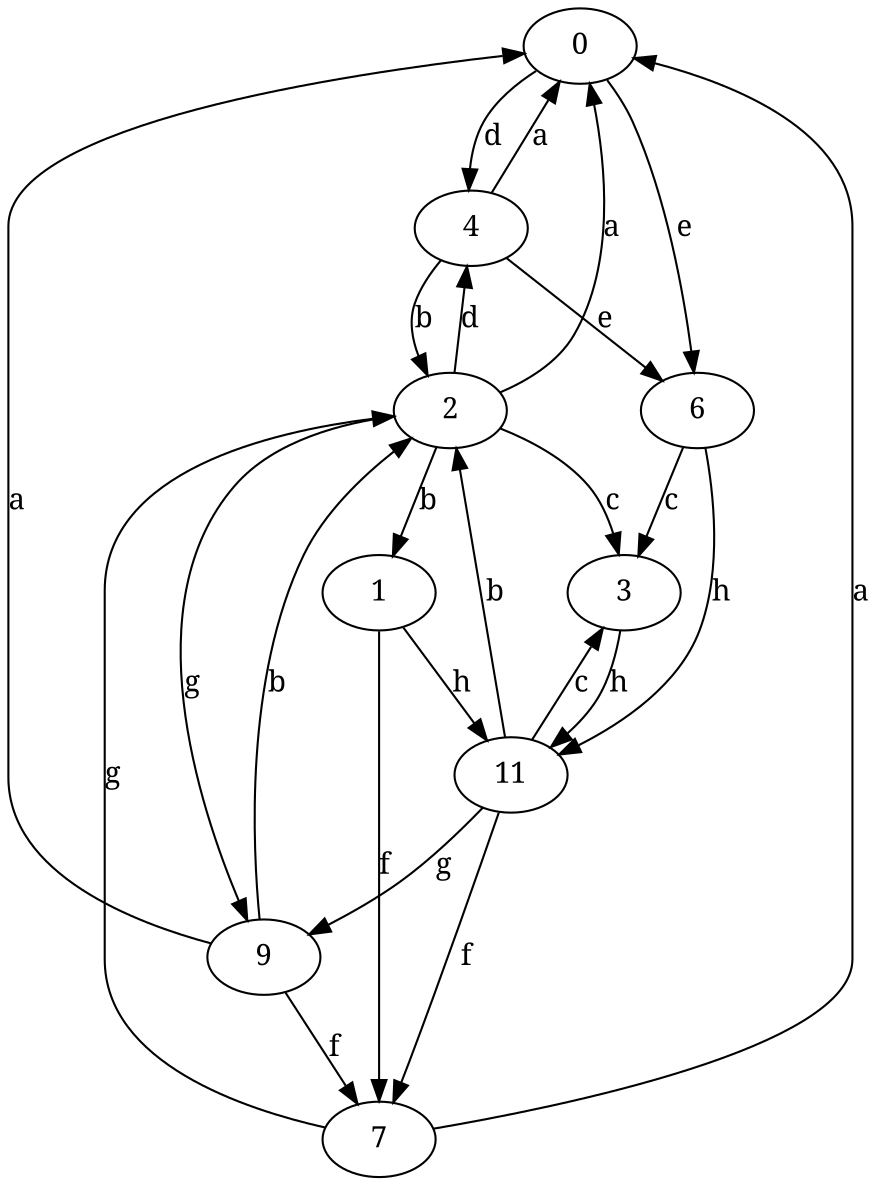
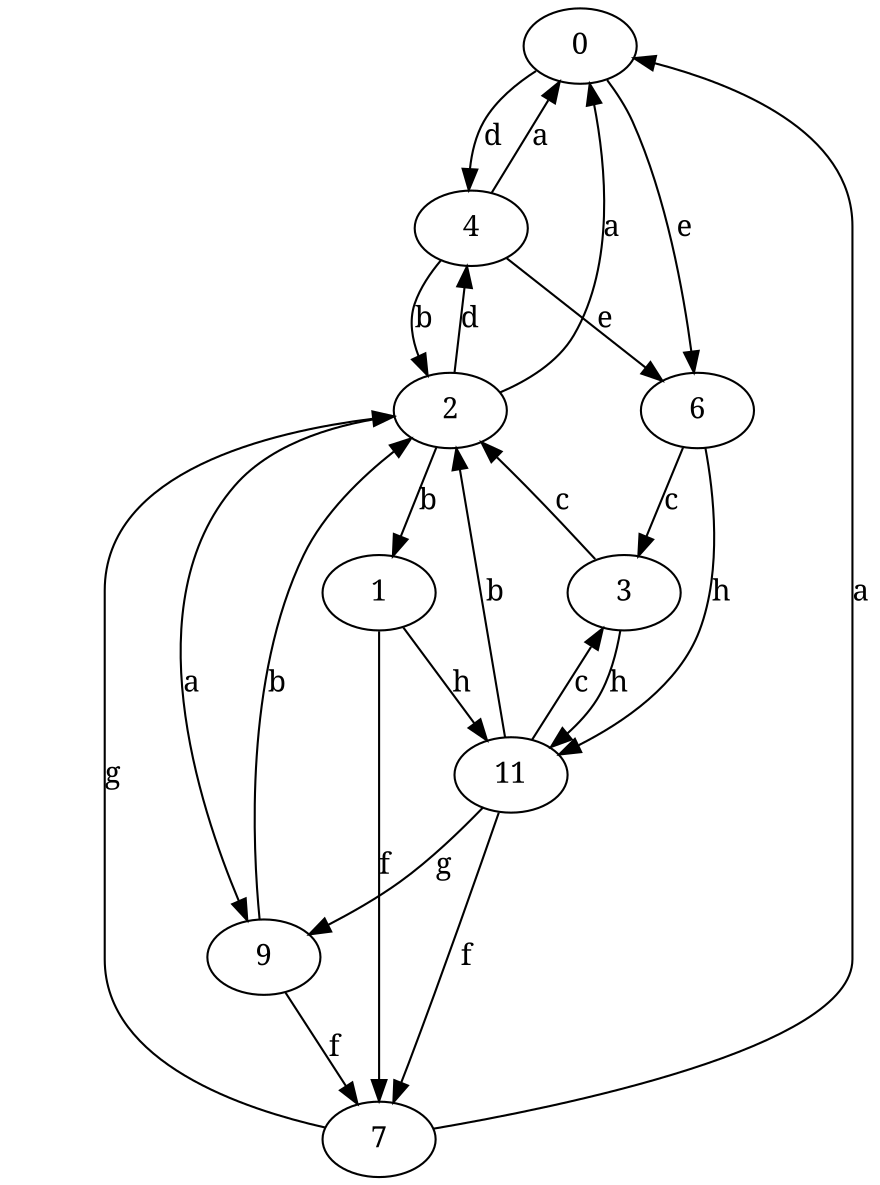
(8, 370) -> none
(570, 468) -> (547, 508)
(193, 684) -> (193, 684)
